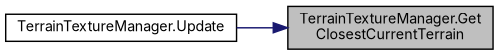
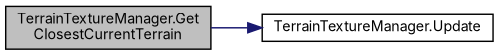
(255, 28) -> (229, 28)
